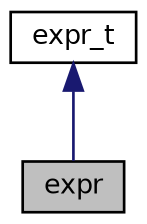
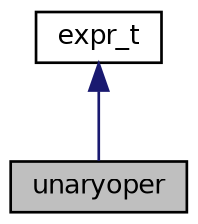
(73, 187) -> (99, 187)
